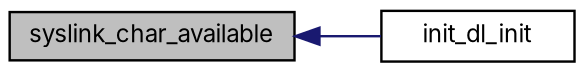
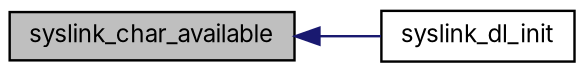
(478, 36) -> (478, 36)
